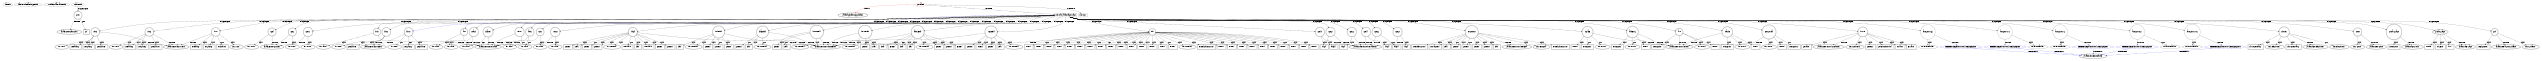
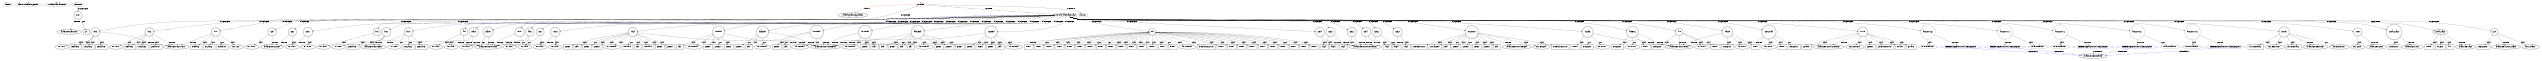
(716, 23) -> (648, 21)
